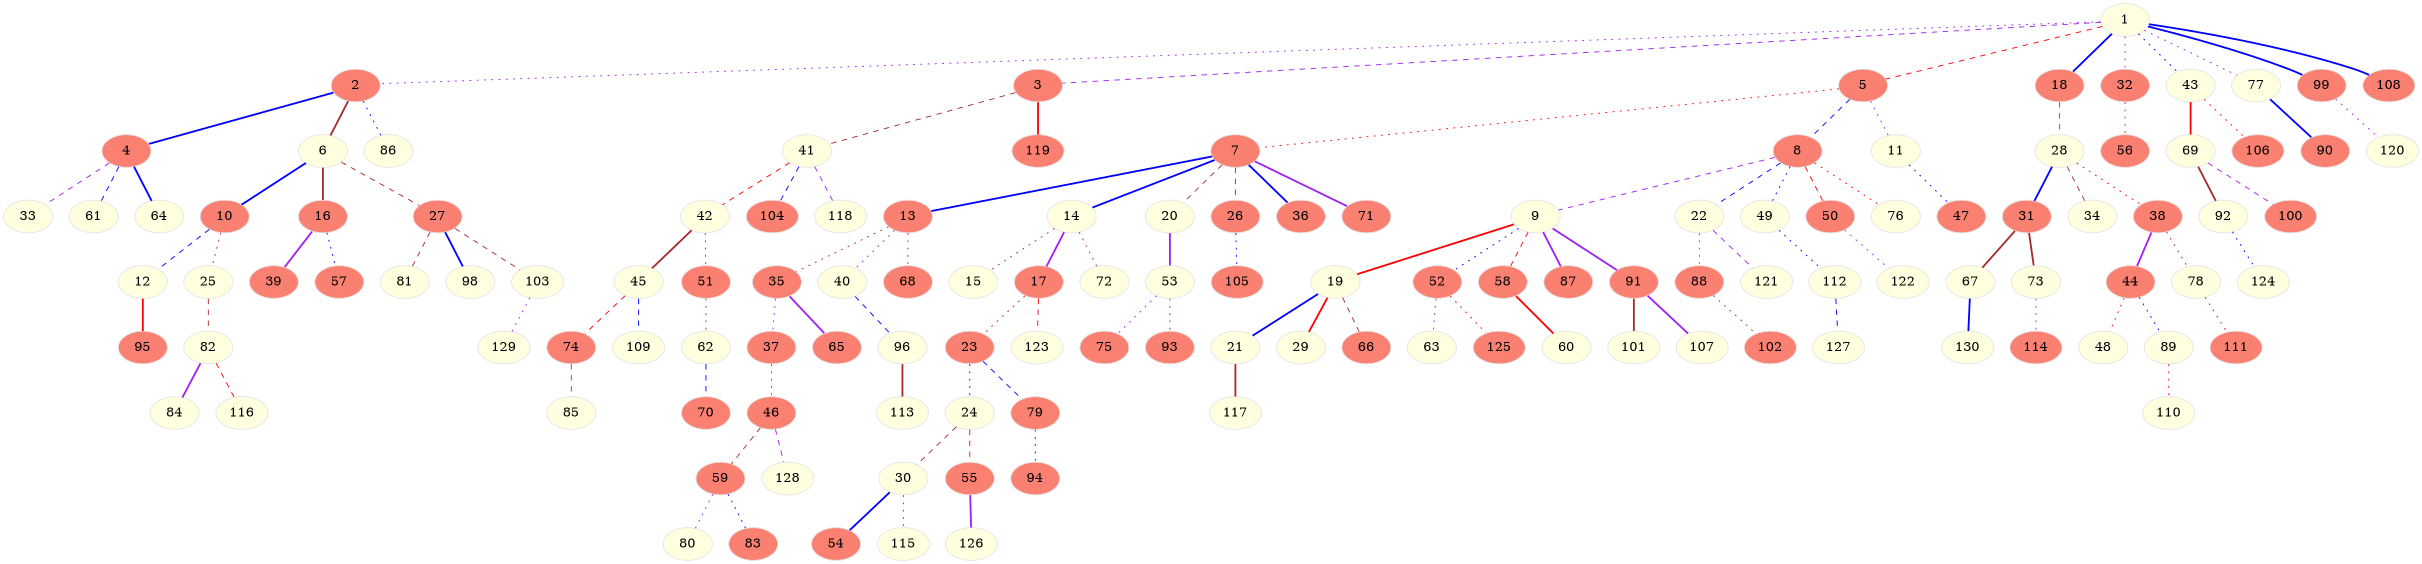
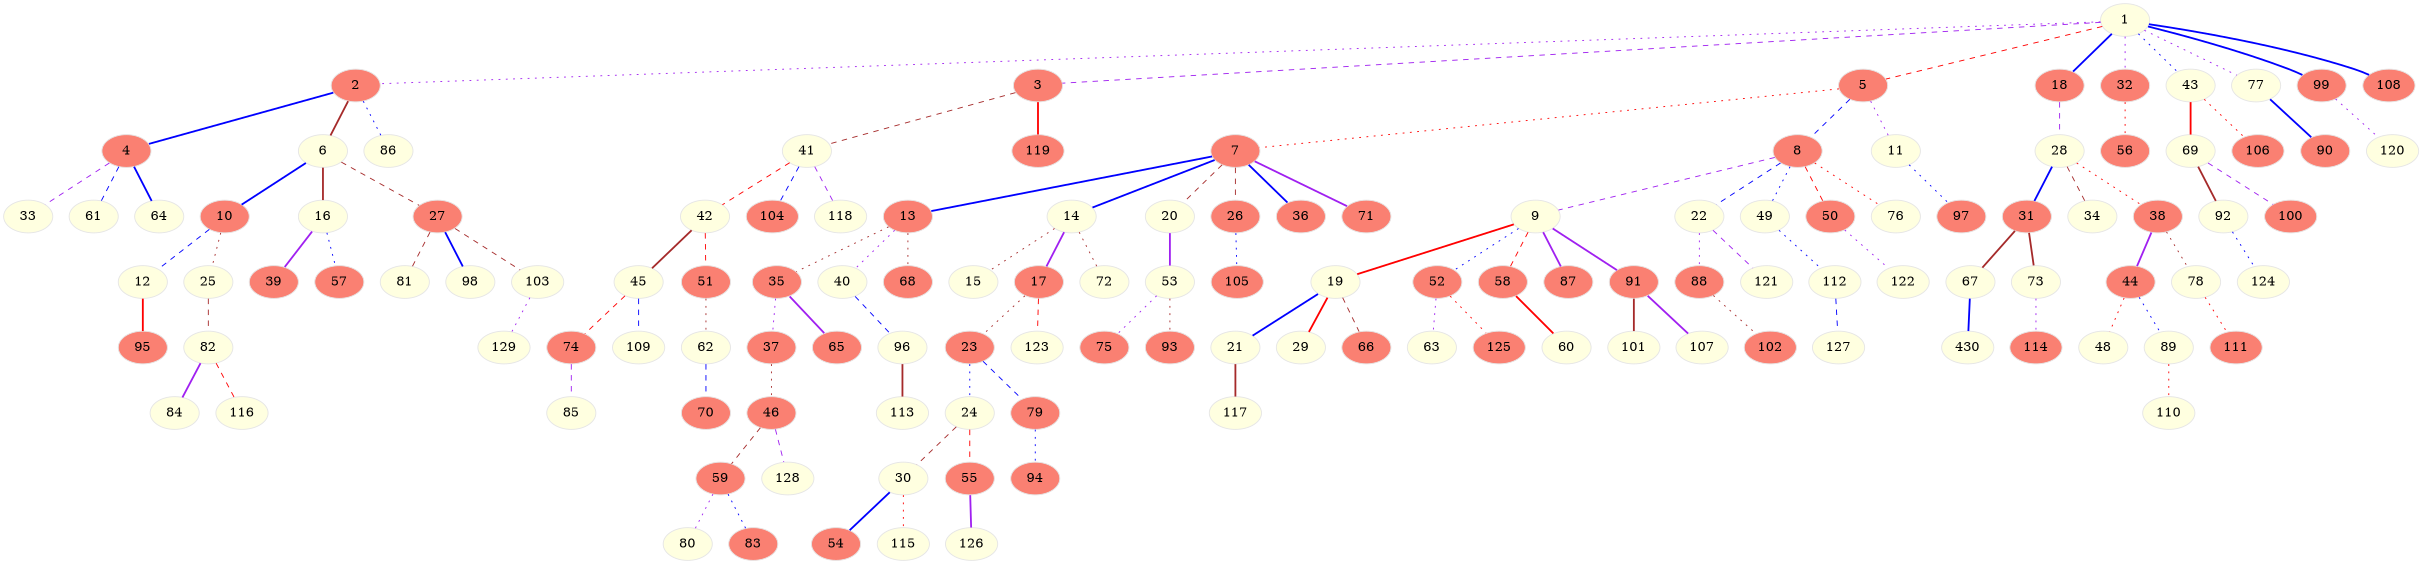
(323, 217) -> (323, 217)
(1961, 217) -> (1961, 217)
(705, 249) -> (705, 249)
(1968, 348) -> (1968, 348)
